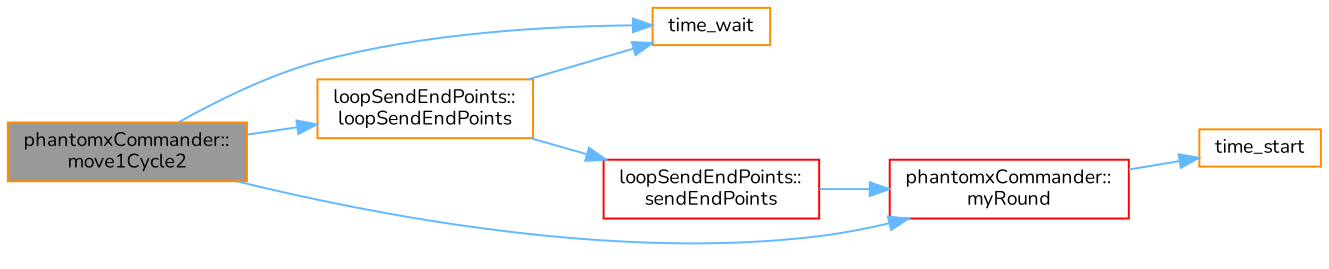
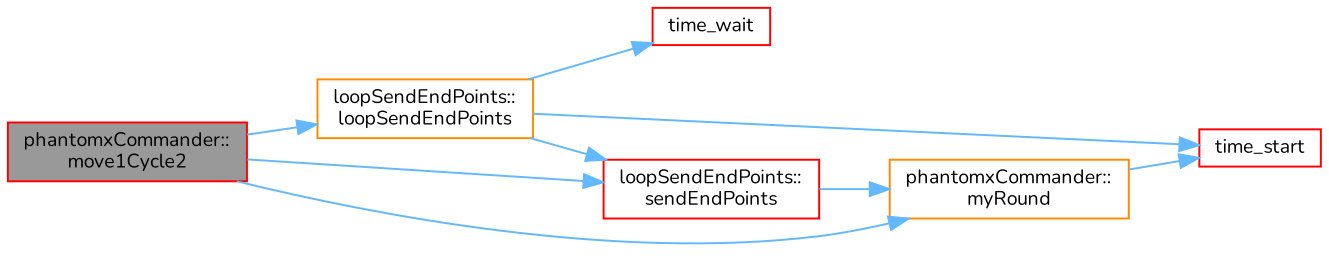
(711, 26) -> (711, 26)
(399, 44) -> (415, 170)
none -> (856, 129)
(1260, 148) -> (1260, 148)
(127, 152) -> (127, 152)
(1009, 189) -> (1009, 189)
